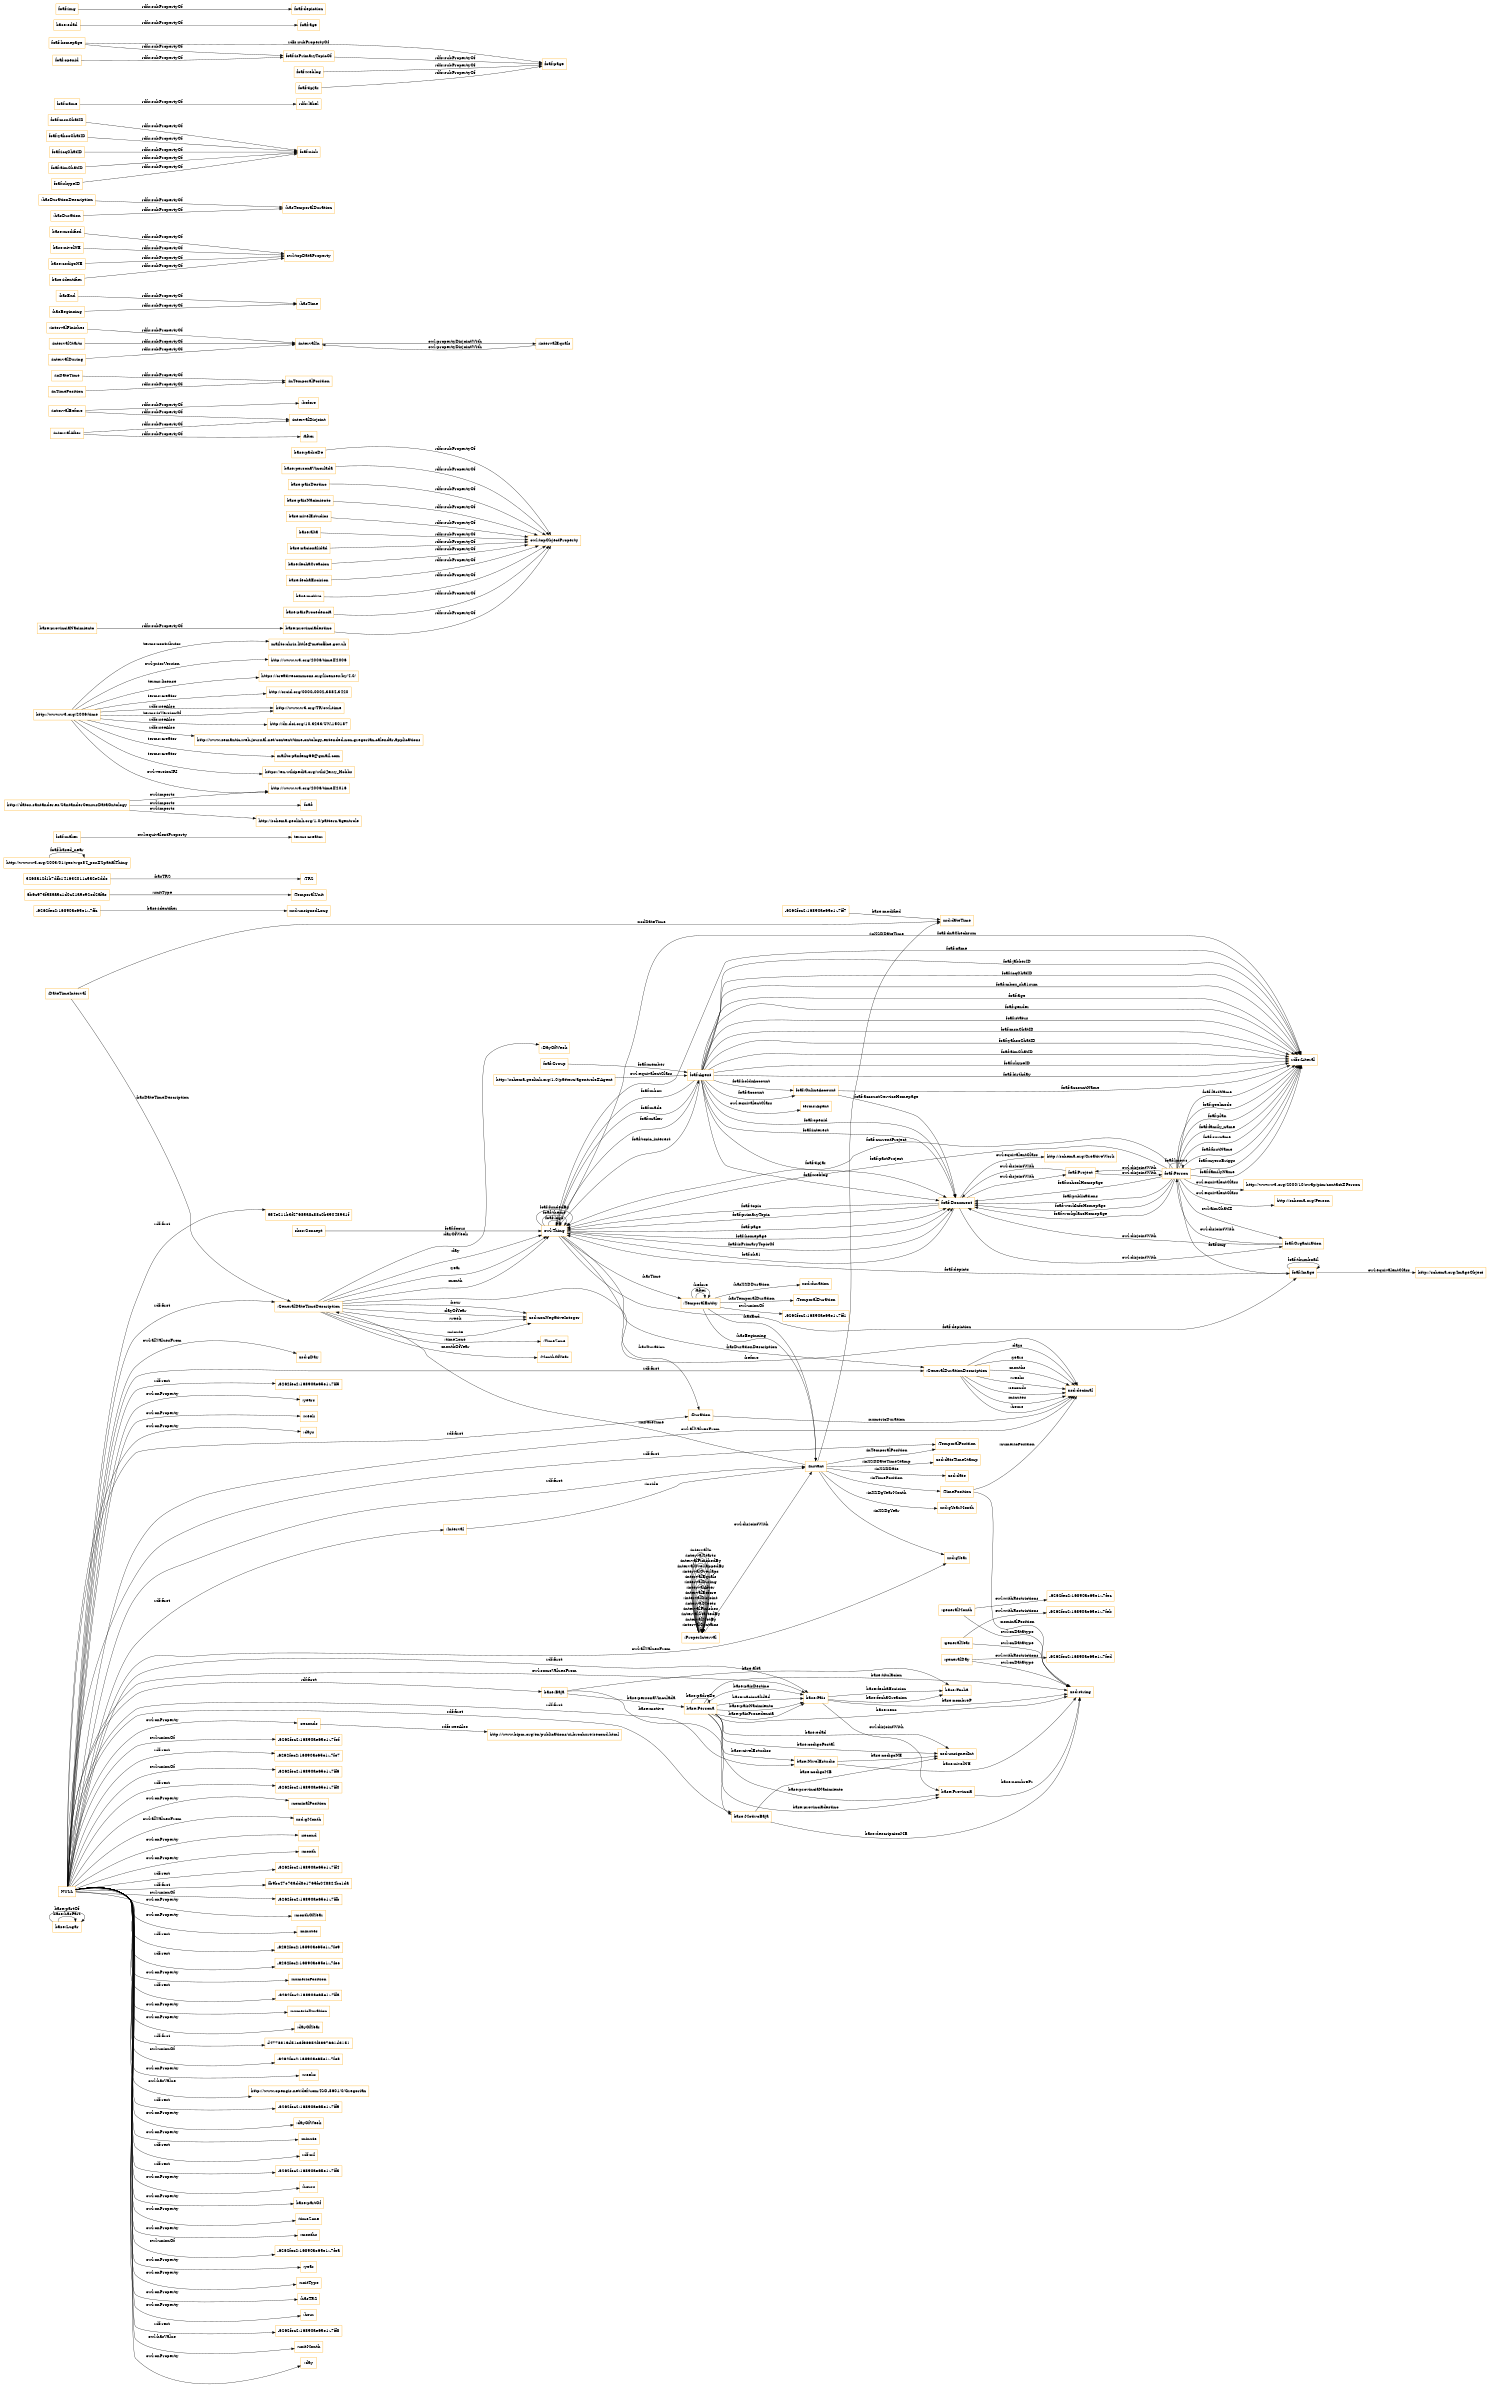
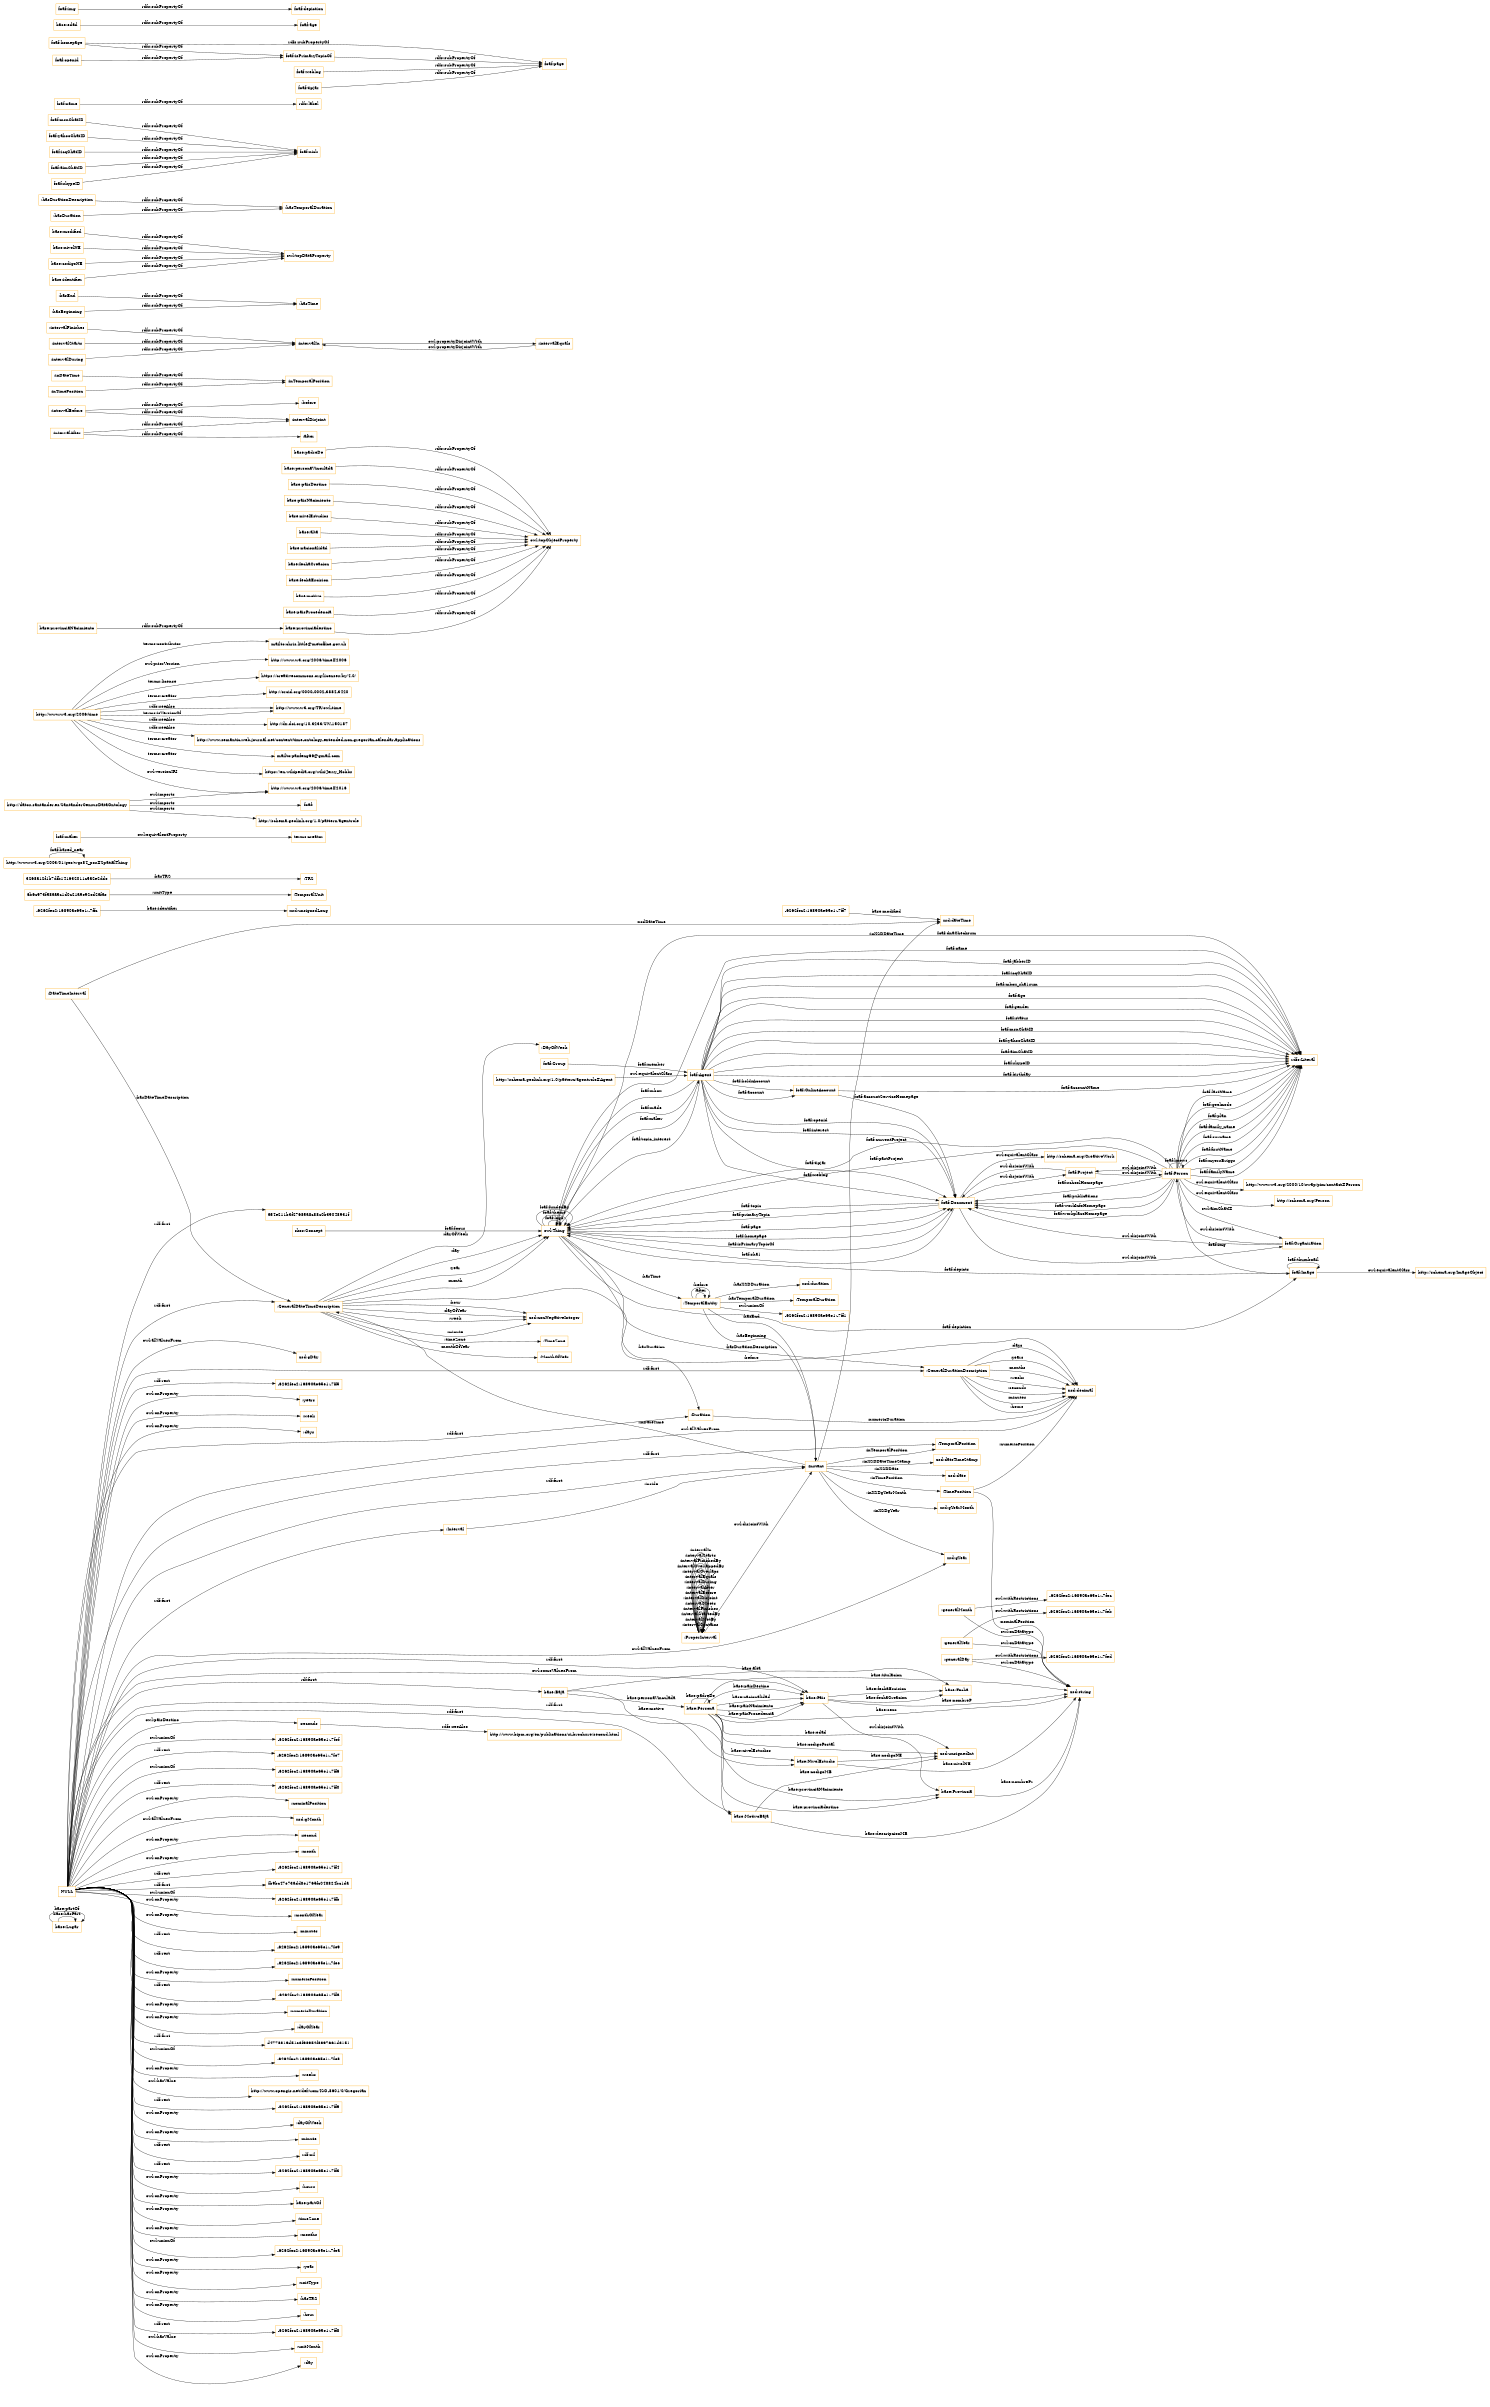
(816, 1106) -> none
(162, 1720) -> (162, 1720)
